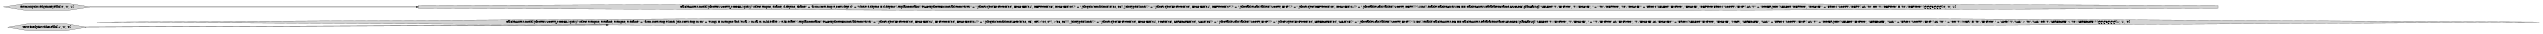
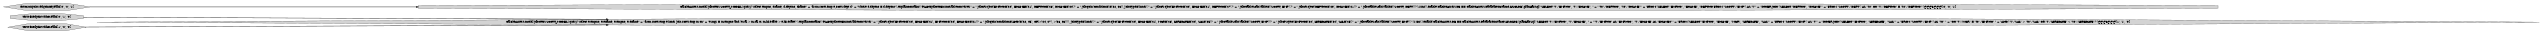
none -> (47, 17)
